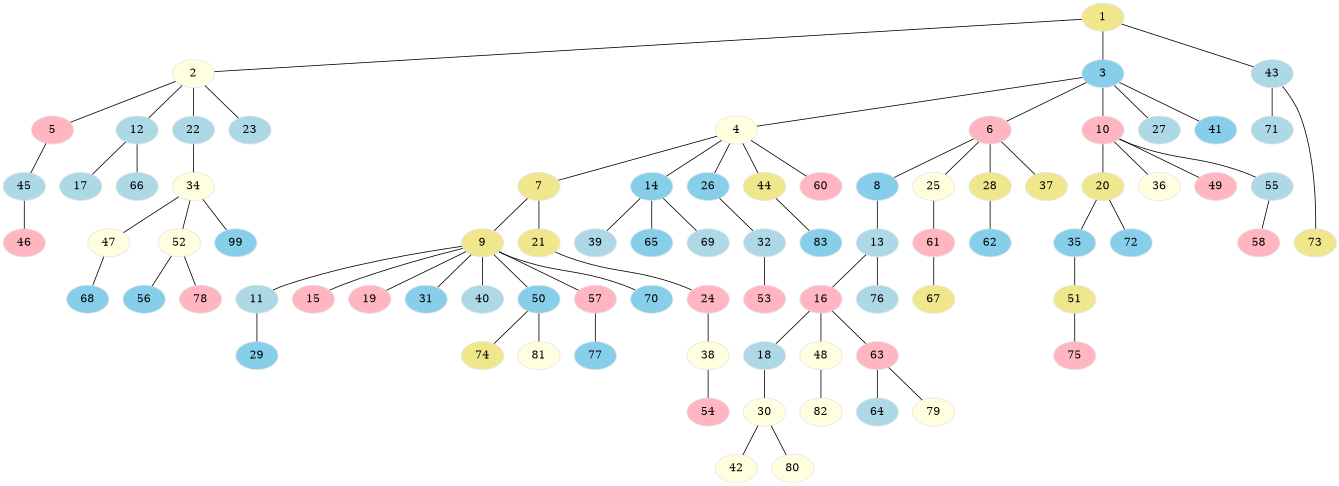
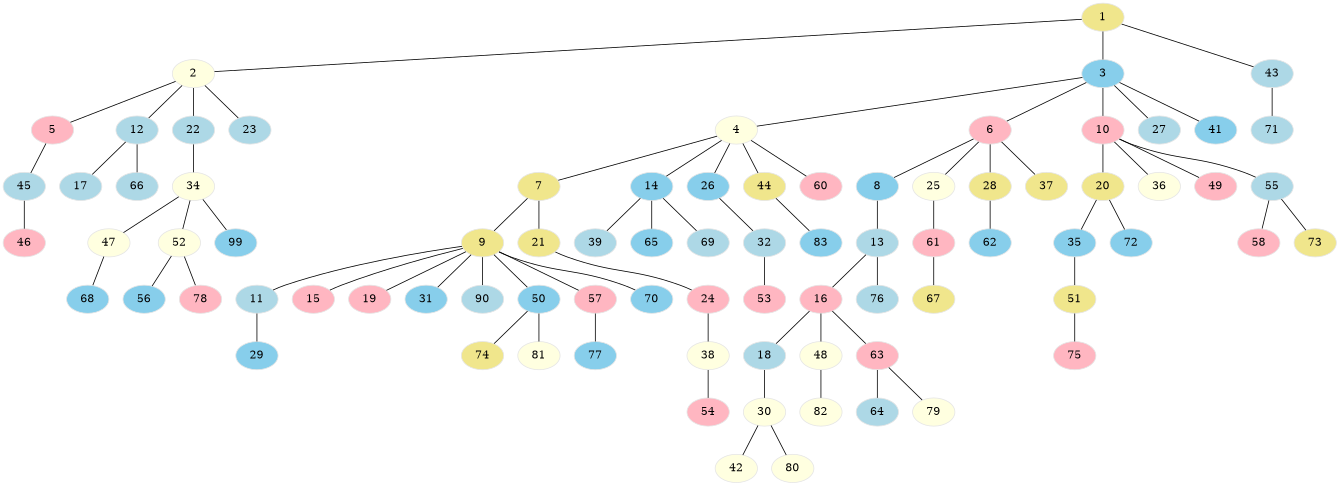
(1310, 154) -> (1294, 215)
(483, 299) -> (483, 299)
